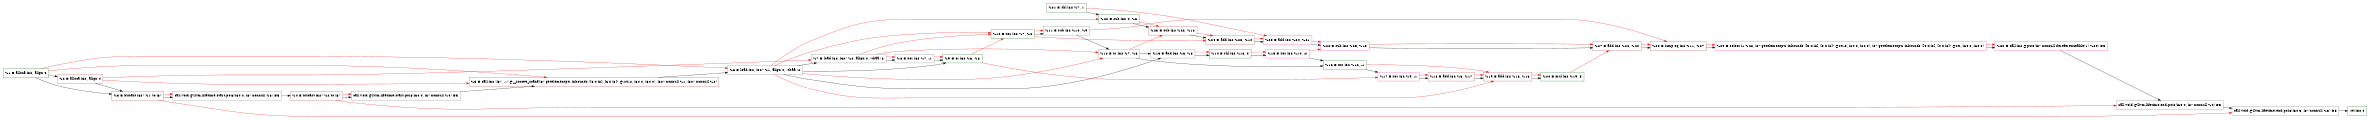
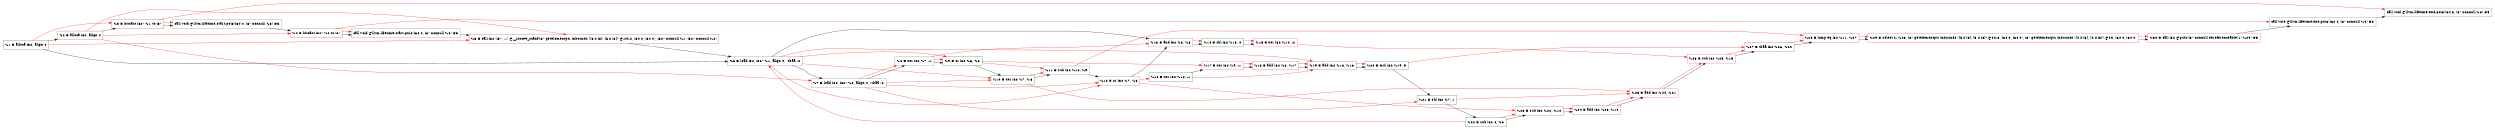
(928, 19) -> (1109, 121)
none -> (195, 34)
(1119, 40) -> (1326, 93)
(1617, 46) -> (1769, 47)
(986, 47) -> (986, 70)
none -> (1038, 48)
(383, 57) -> (383, 63)
(1315, 59) -> none
none -> (1011, 65)
(1228, 66) -> (1143, 79)
(873, 70) -> (872, 52)
none -> (1411, 82)
(72, 89) -> (70, 26)
none -> (1139, 110)
(2357, 111) -> none
